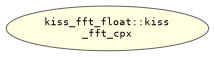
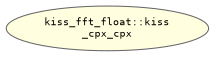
(107, 28) -> (107, 28)
